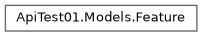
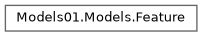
(101, 18) -> (101, 18)
